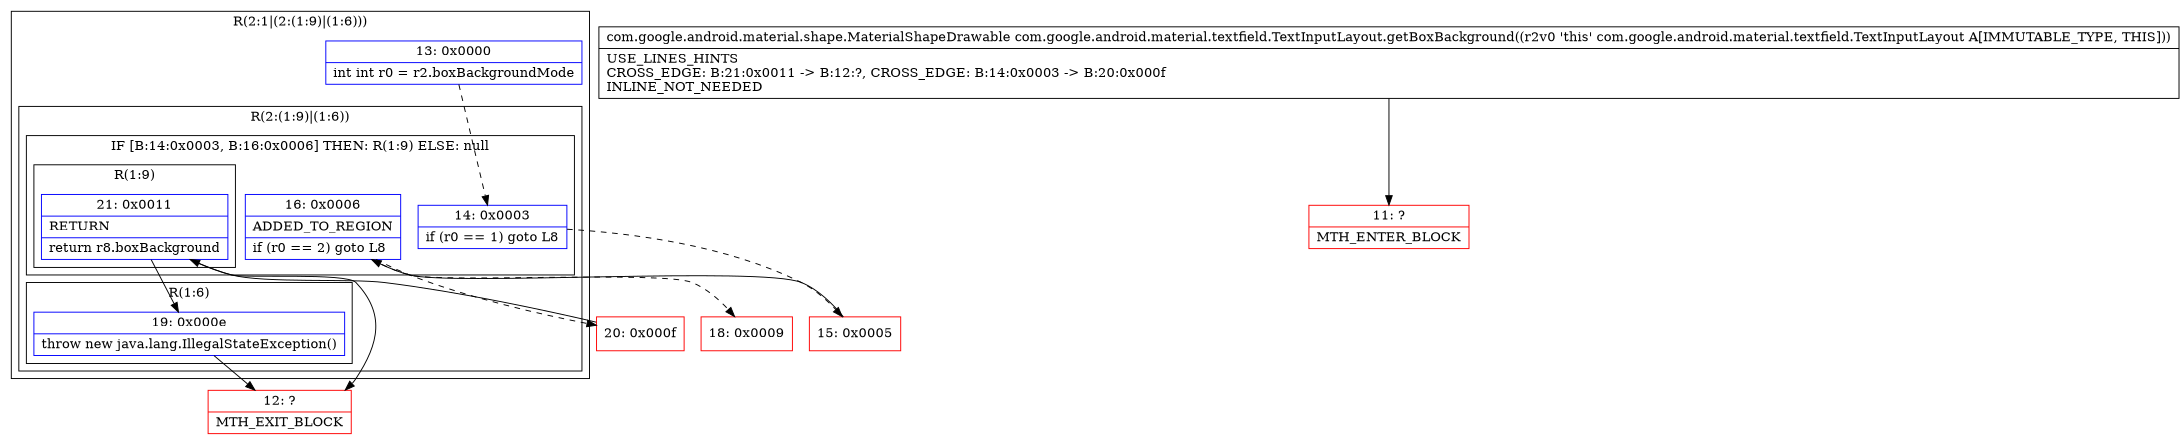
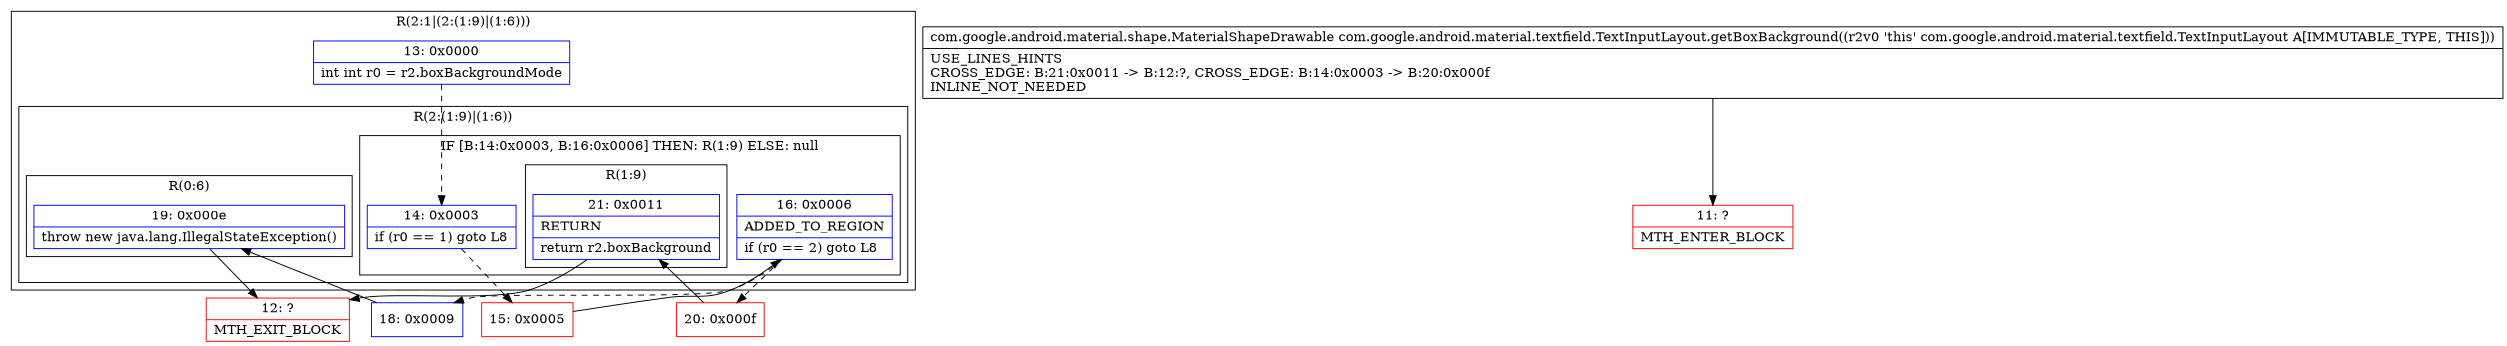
(135, 248) -> (626, 248)
(166, 288) -> (310, 276)
(189, 293) -> (189, 186)
(747, 334) -> (417, 320)
